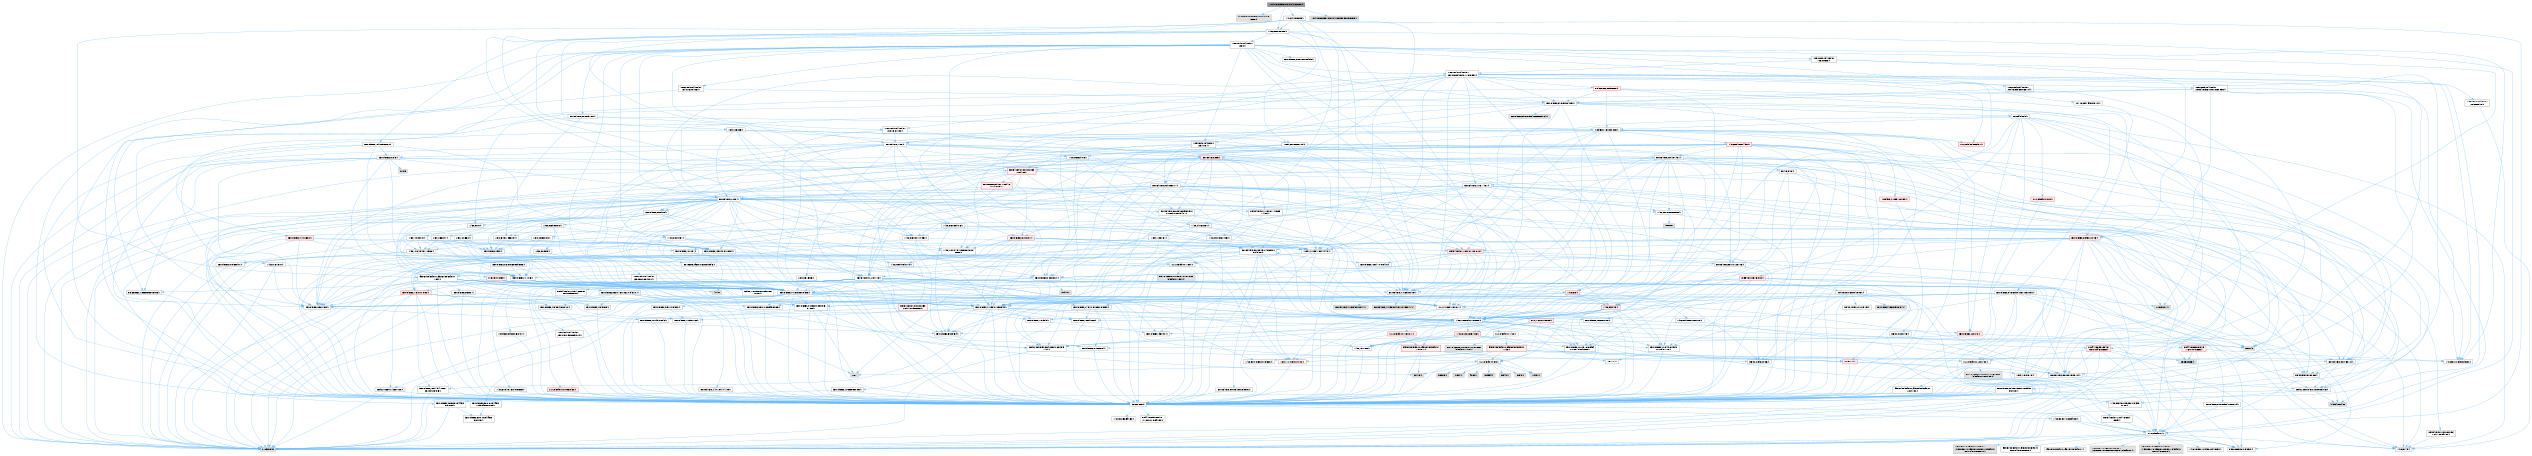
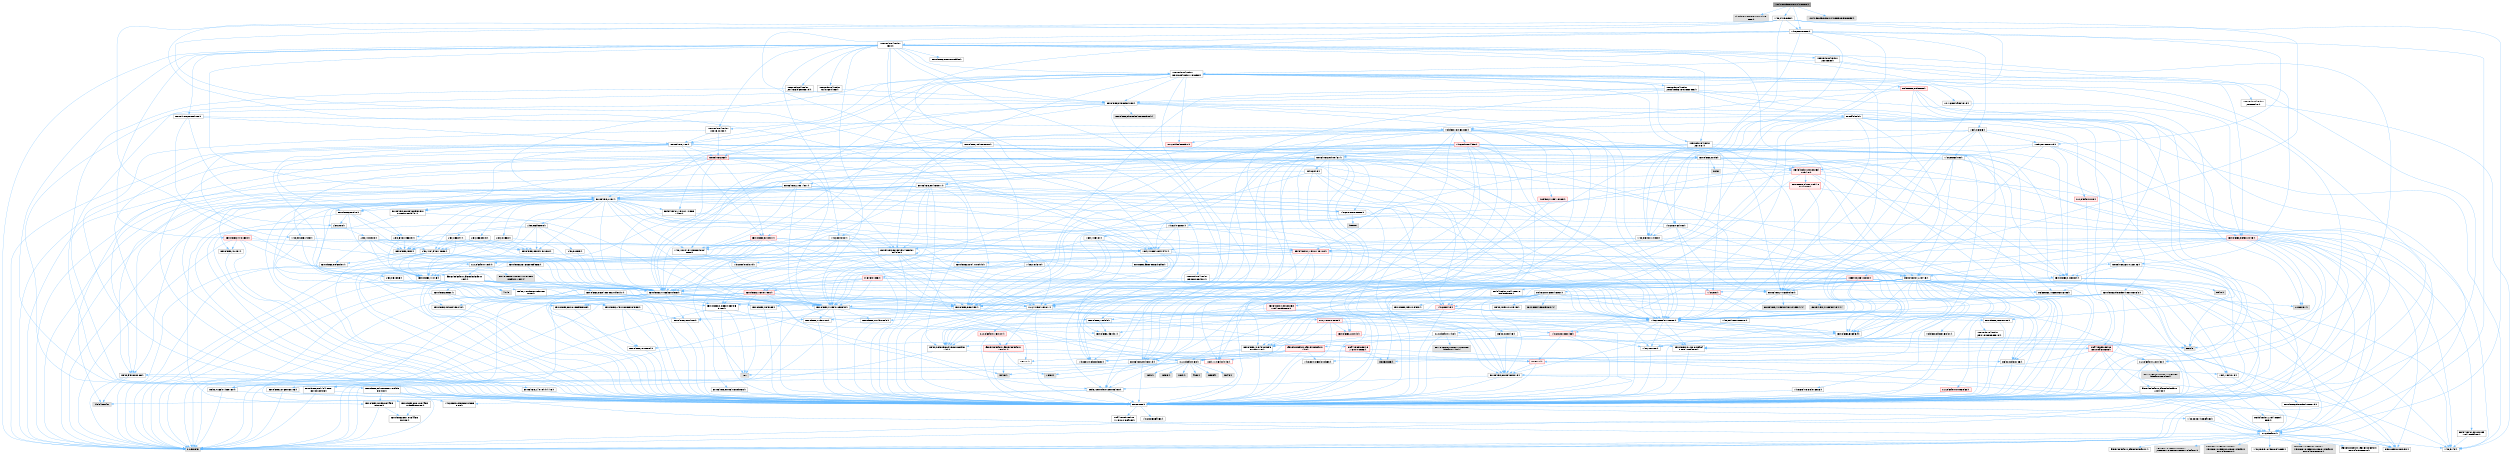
(655, 178) -> (1164, 230)
(481, 246) -> none
